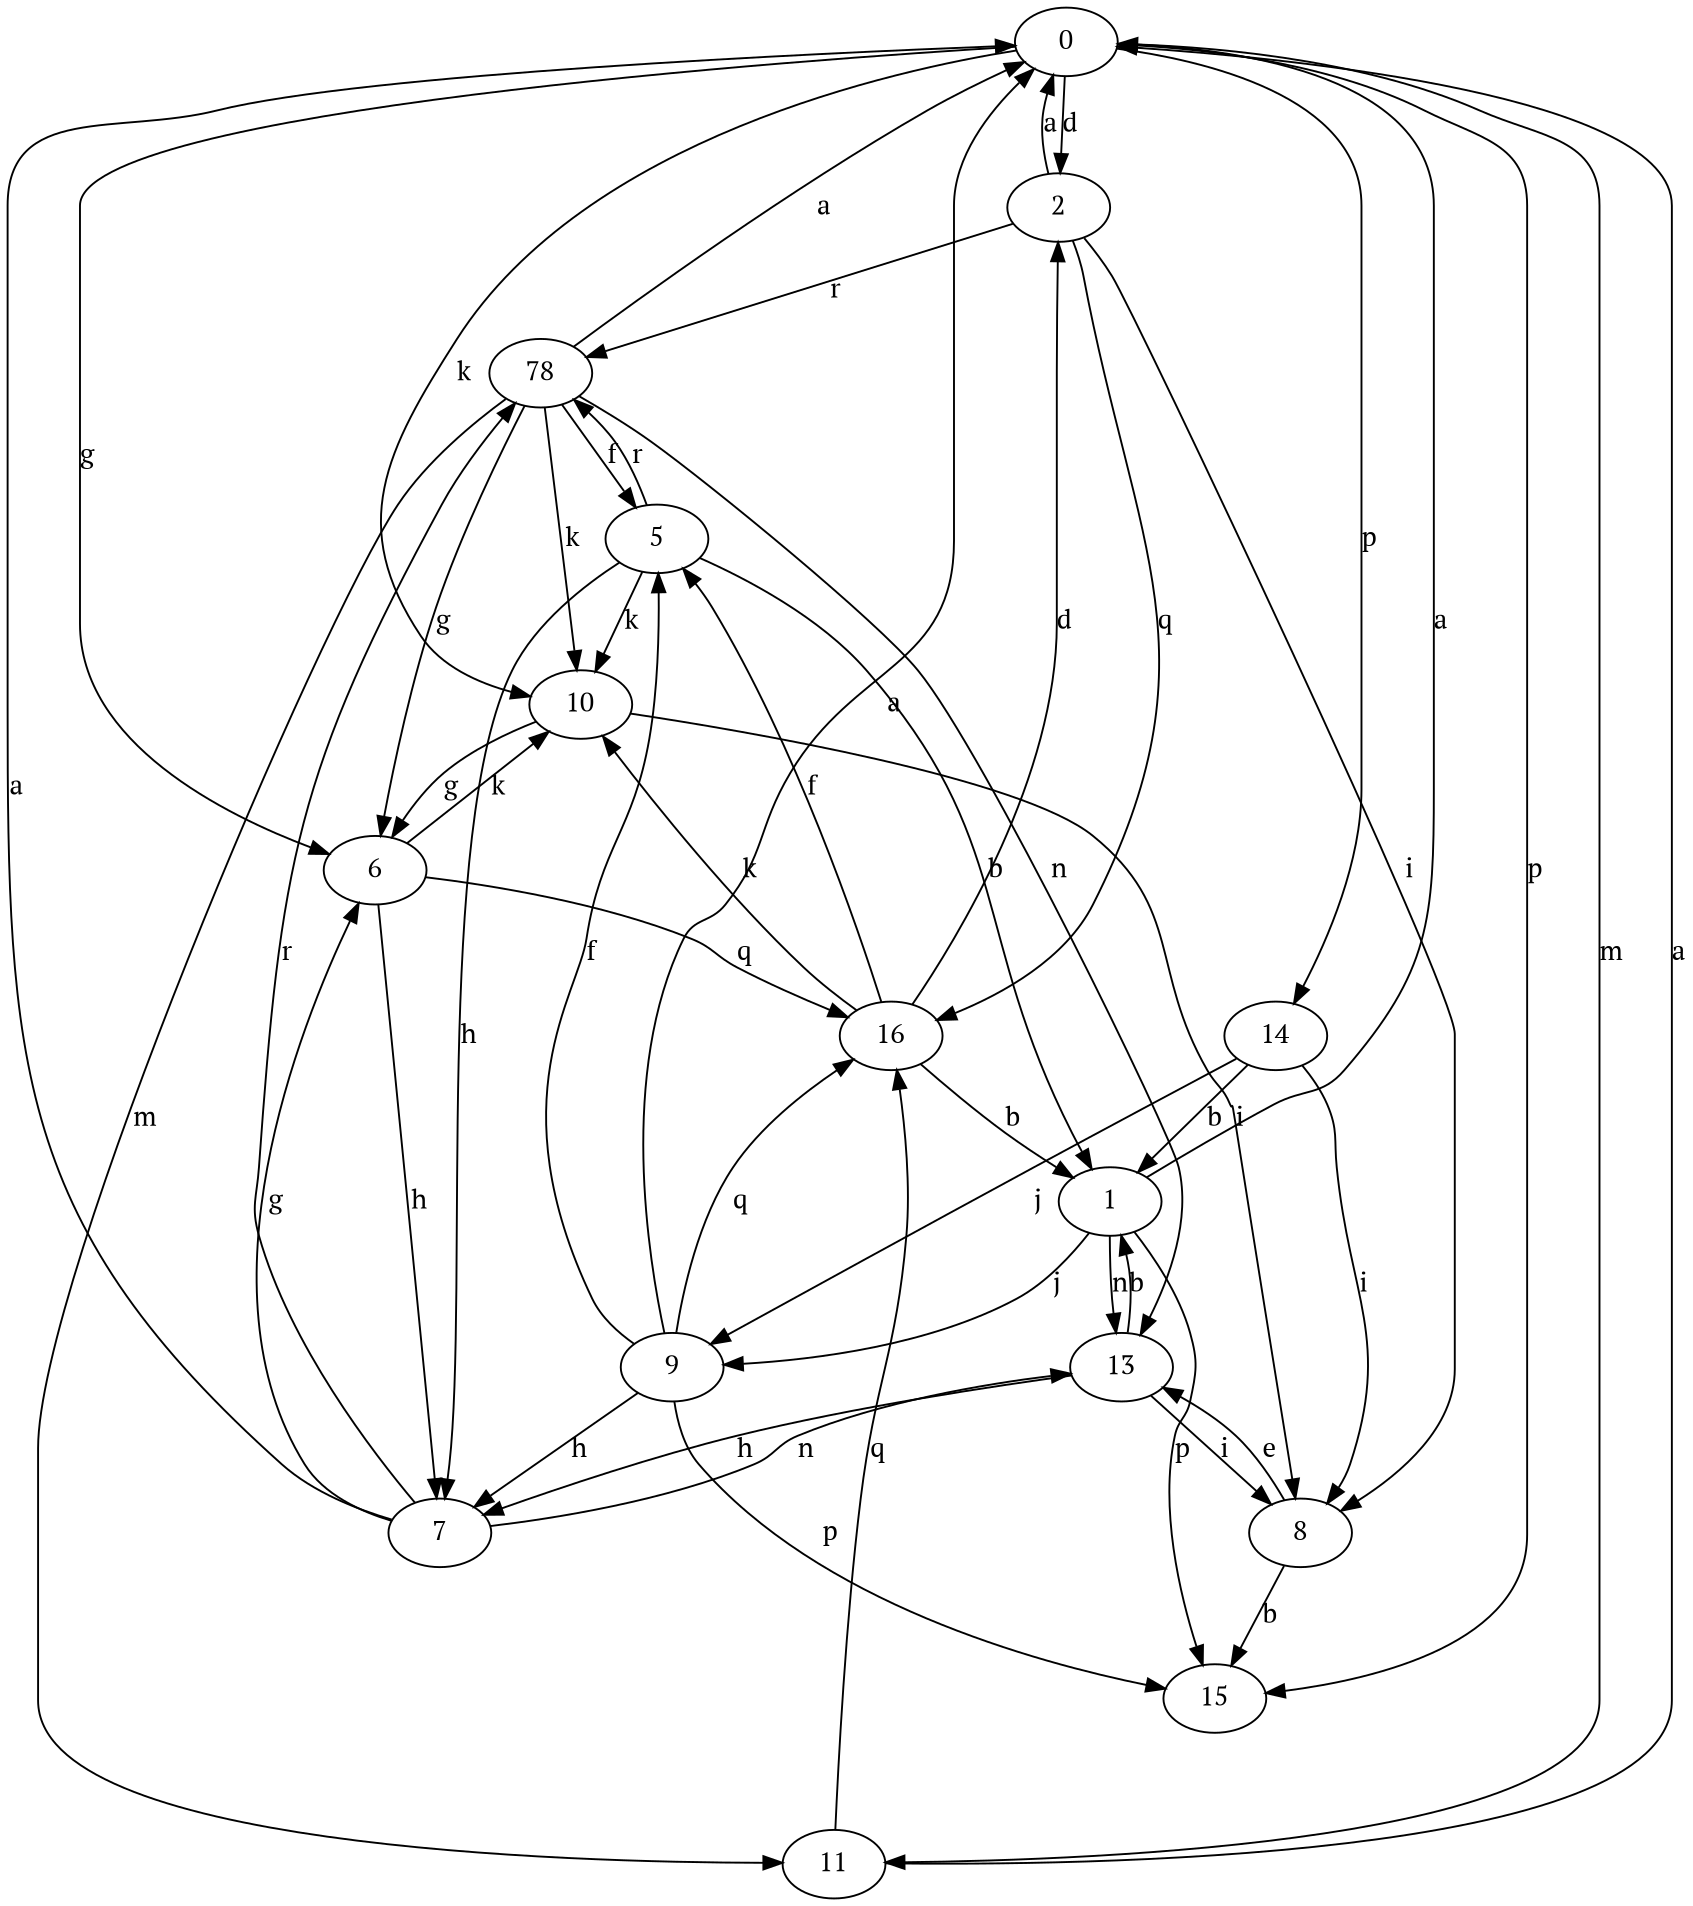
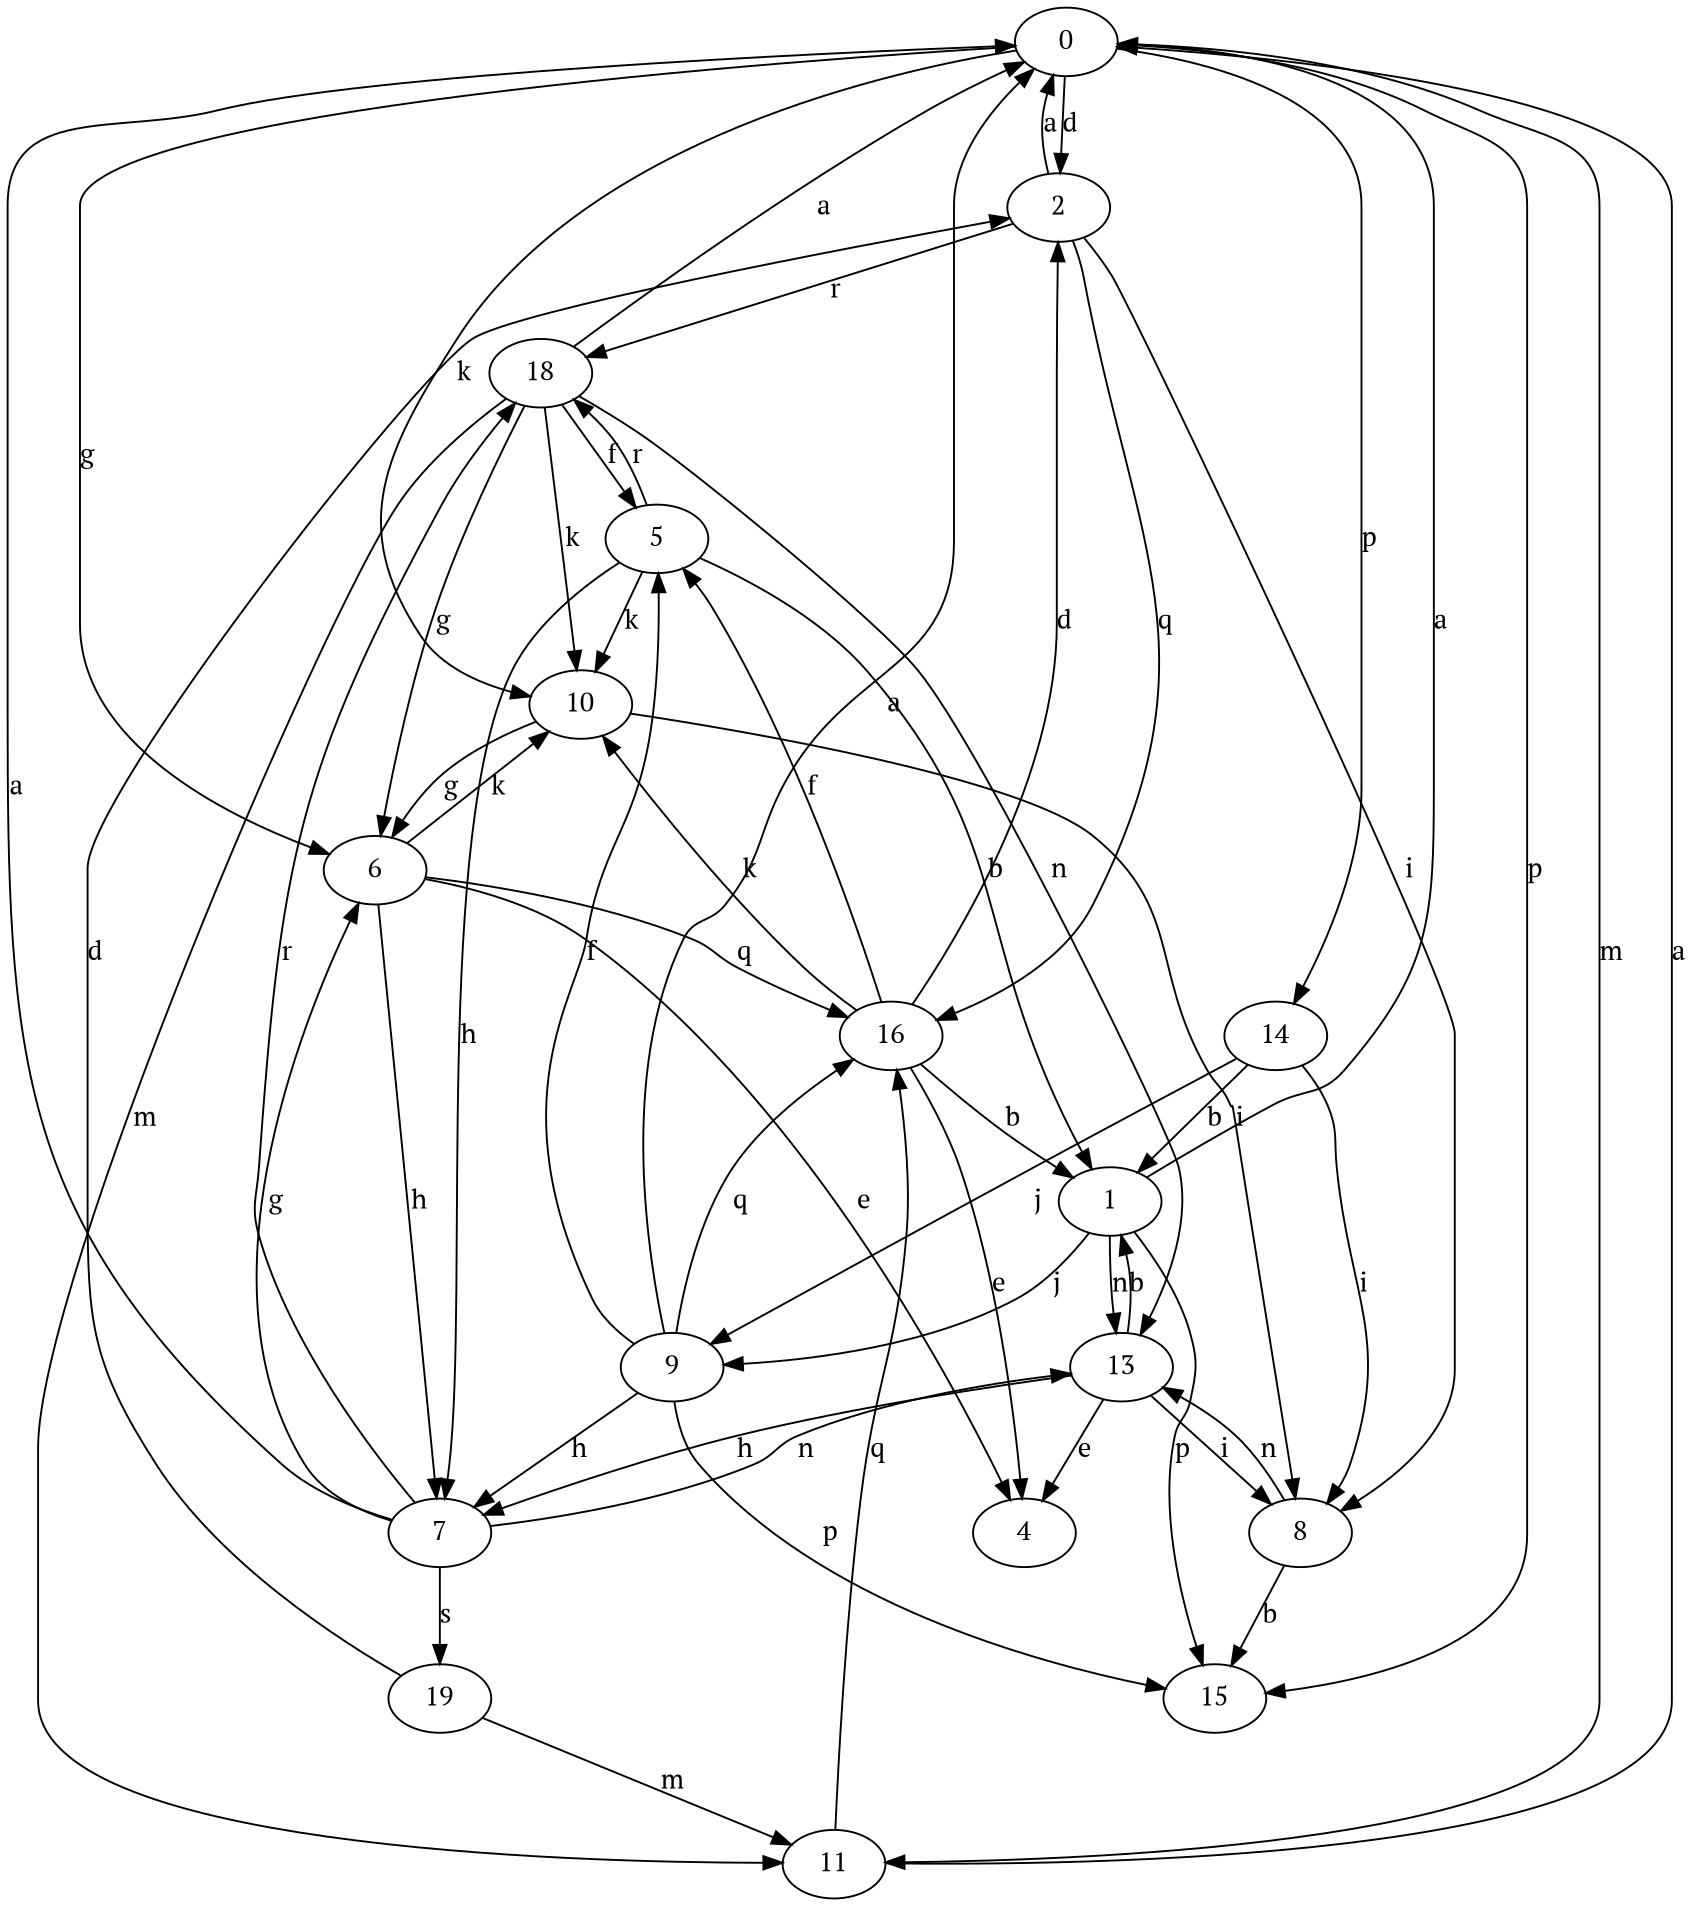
(541, 373) -> (541, 373)
(1269, 1450) -> (1269, 1450)
none -> (1024, 1533)
none -> (440, 1699)
